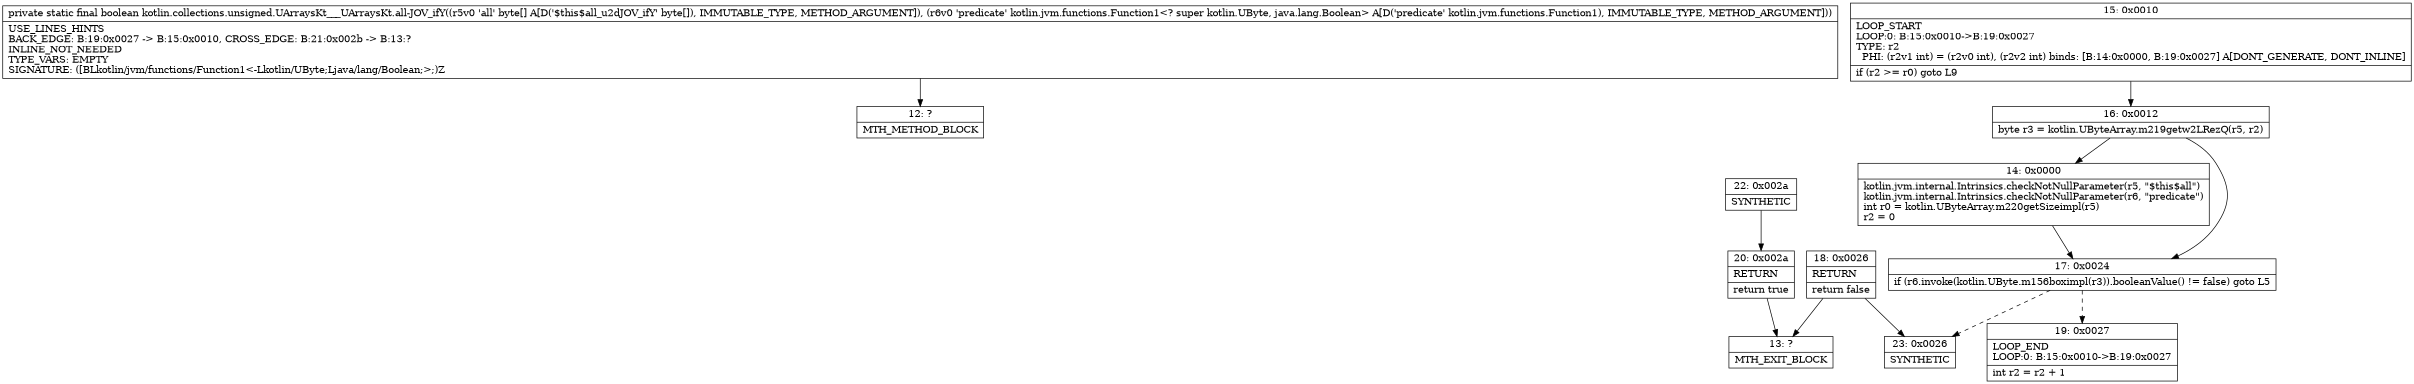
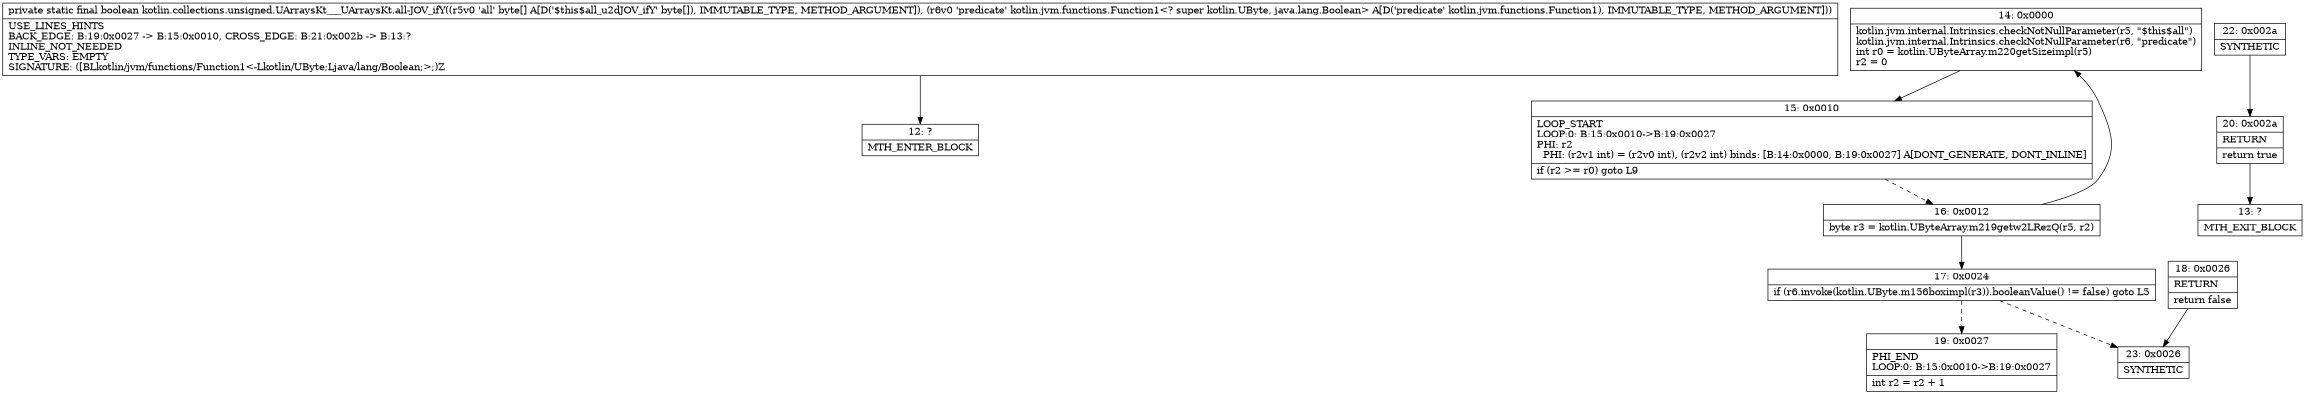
(1879, 47) -> (1556, 145)
(2131, 90) -> (1906, 190)
(920, 130) -> (920, 148)
(2061, 239) -> (1931, 84)
(1810, 315) -> none
(2021, 347) -> (1895, 357)
